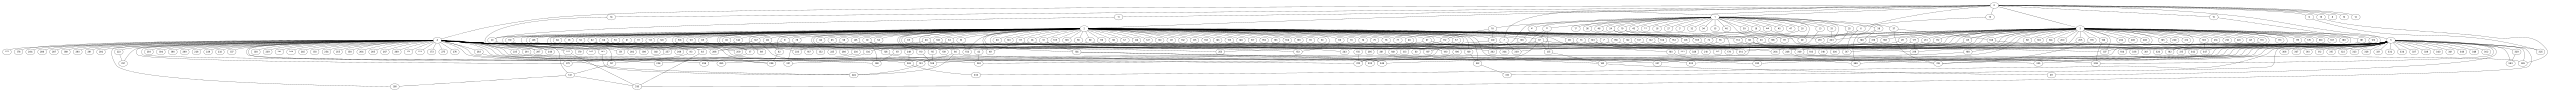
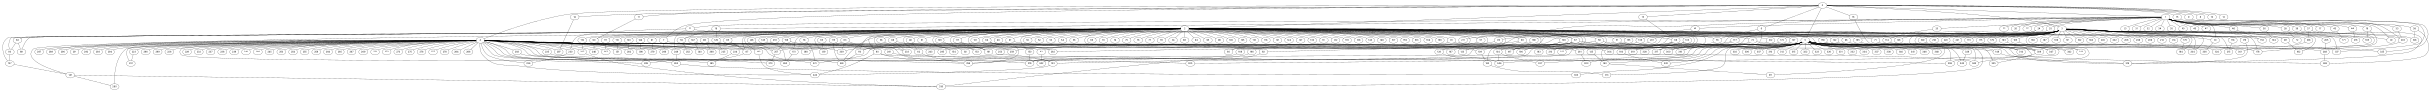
(905, 30) -> (953, 46)
(2112, 46) -> none
